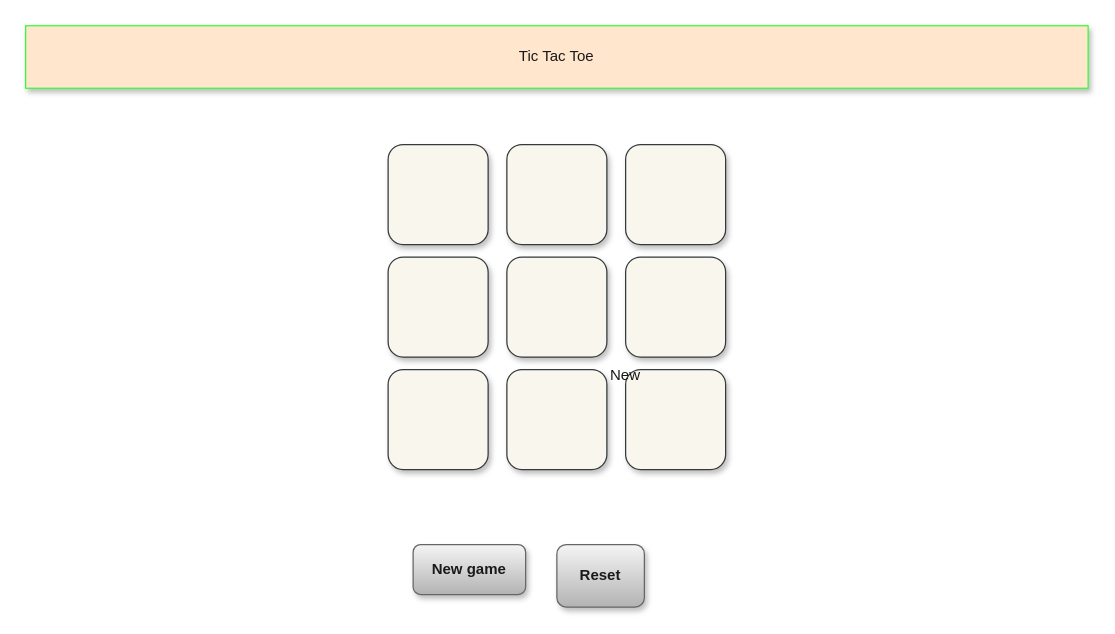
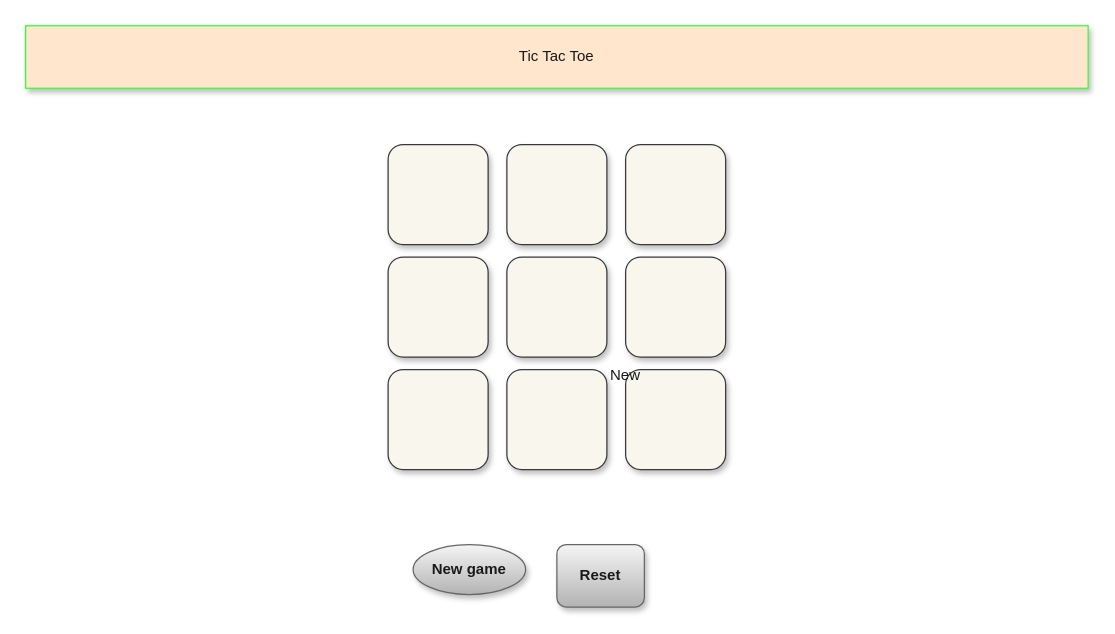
(469, 569) -> (469, 569)
